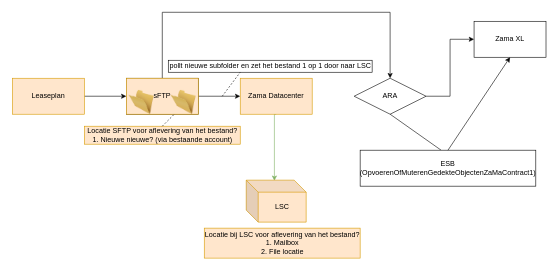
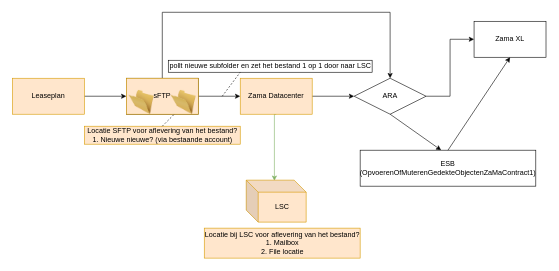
none -> (348, 96)
(438, 148) -> (437, 147)
